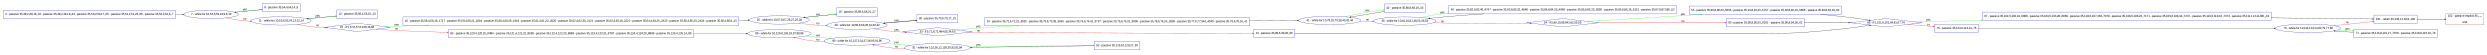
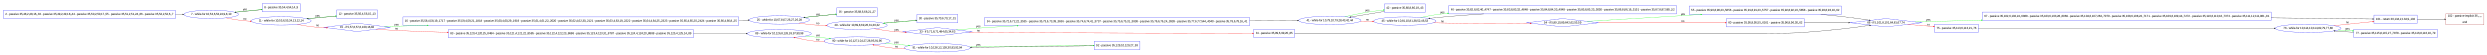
(901, 22) -> (901, 22)
